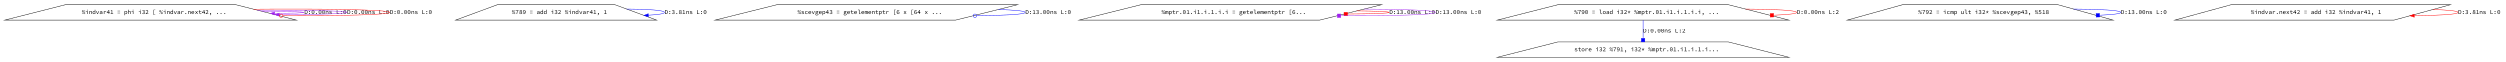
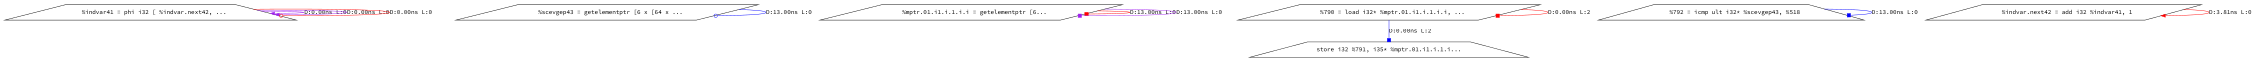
(556, 12) -> none
(1643, 12) -> (1389, 12)
(1643, 50) -> (1389, 50)
